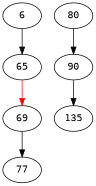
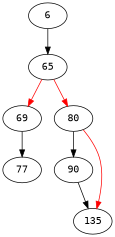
none -> (59, 90)
none -> (101, 164)
